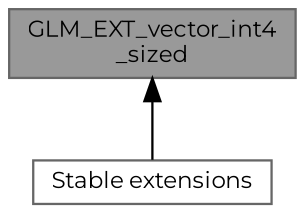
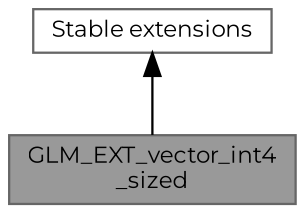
(152, 131) -> (152, 106)
